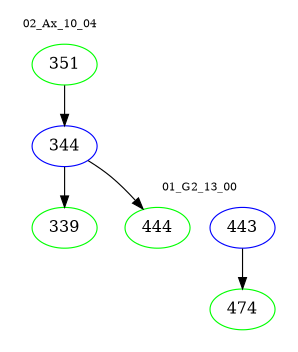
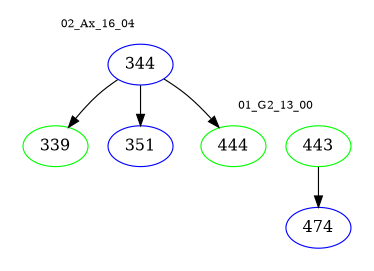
(60, 24) -> (98, 24)
(65, 65) -> (141, 146)
(65, 100) -> (141, 100)
(243, 228) -> (318, 146)
(243, 309) -> (318, 228)
